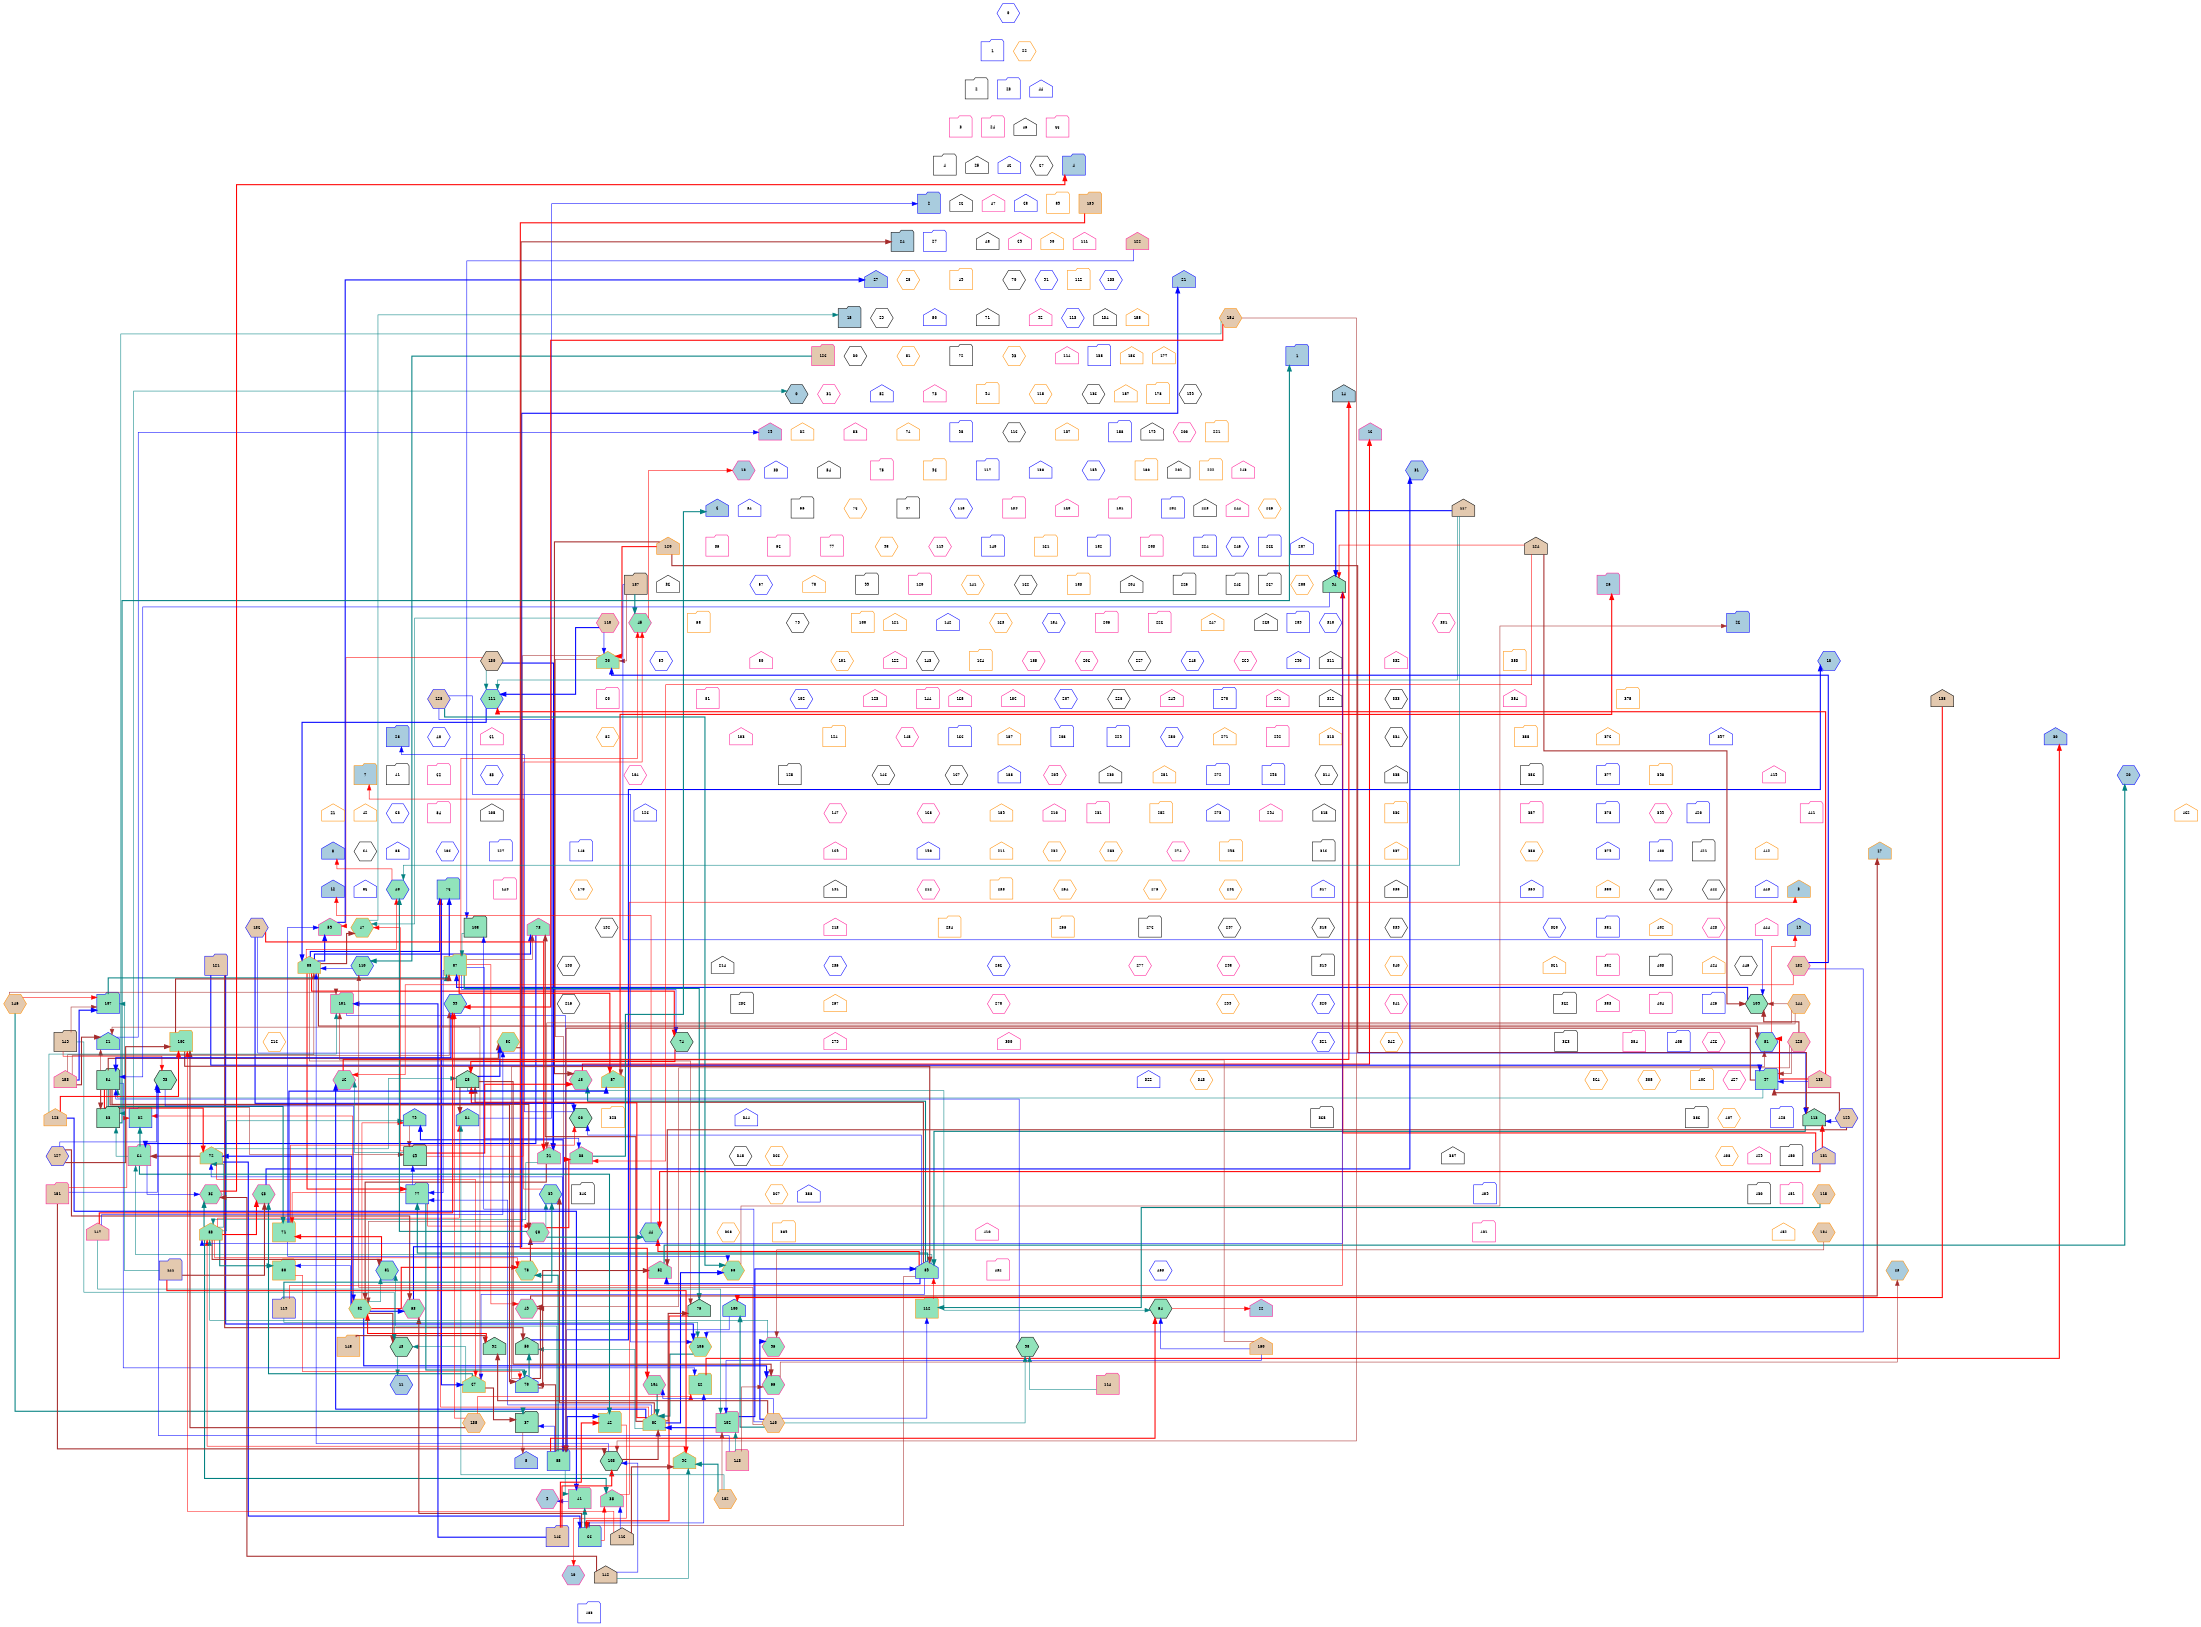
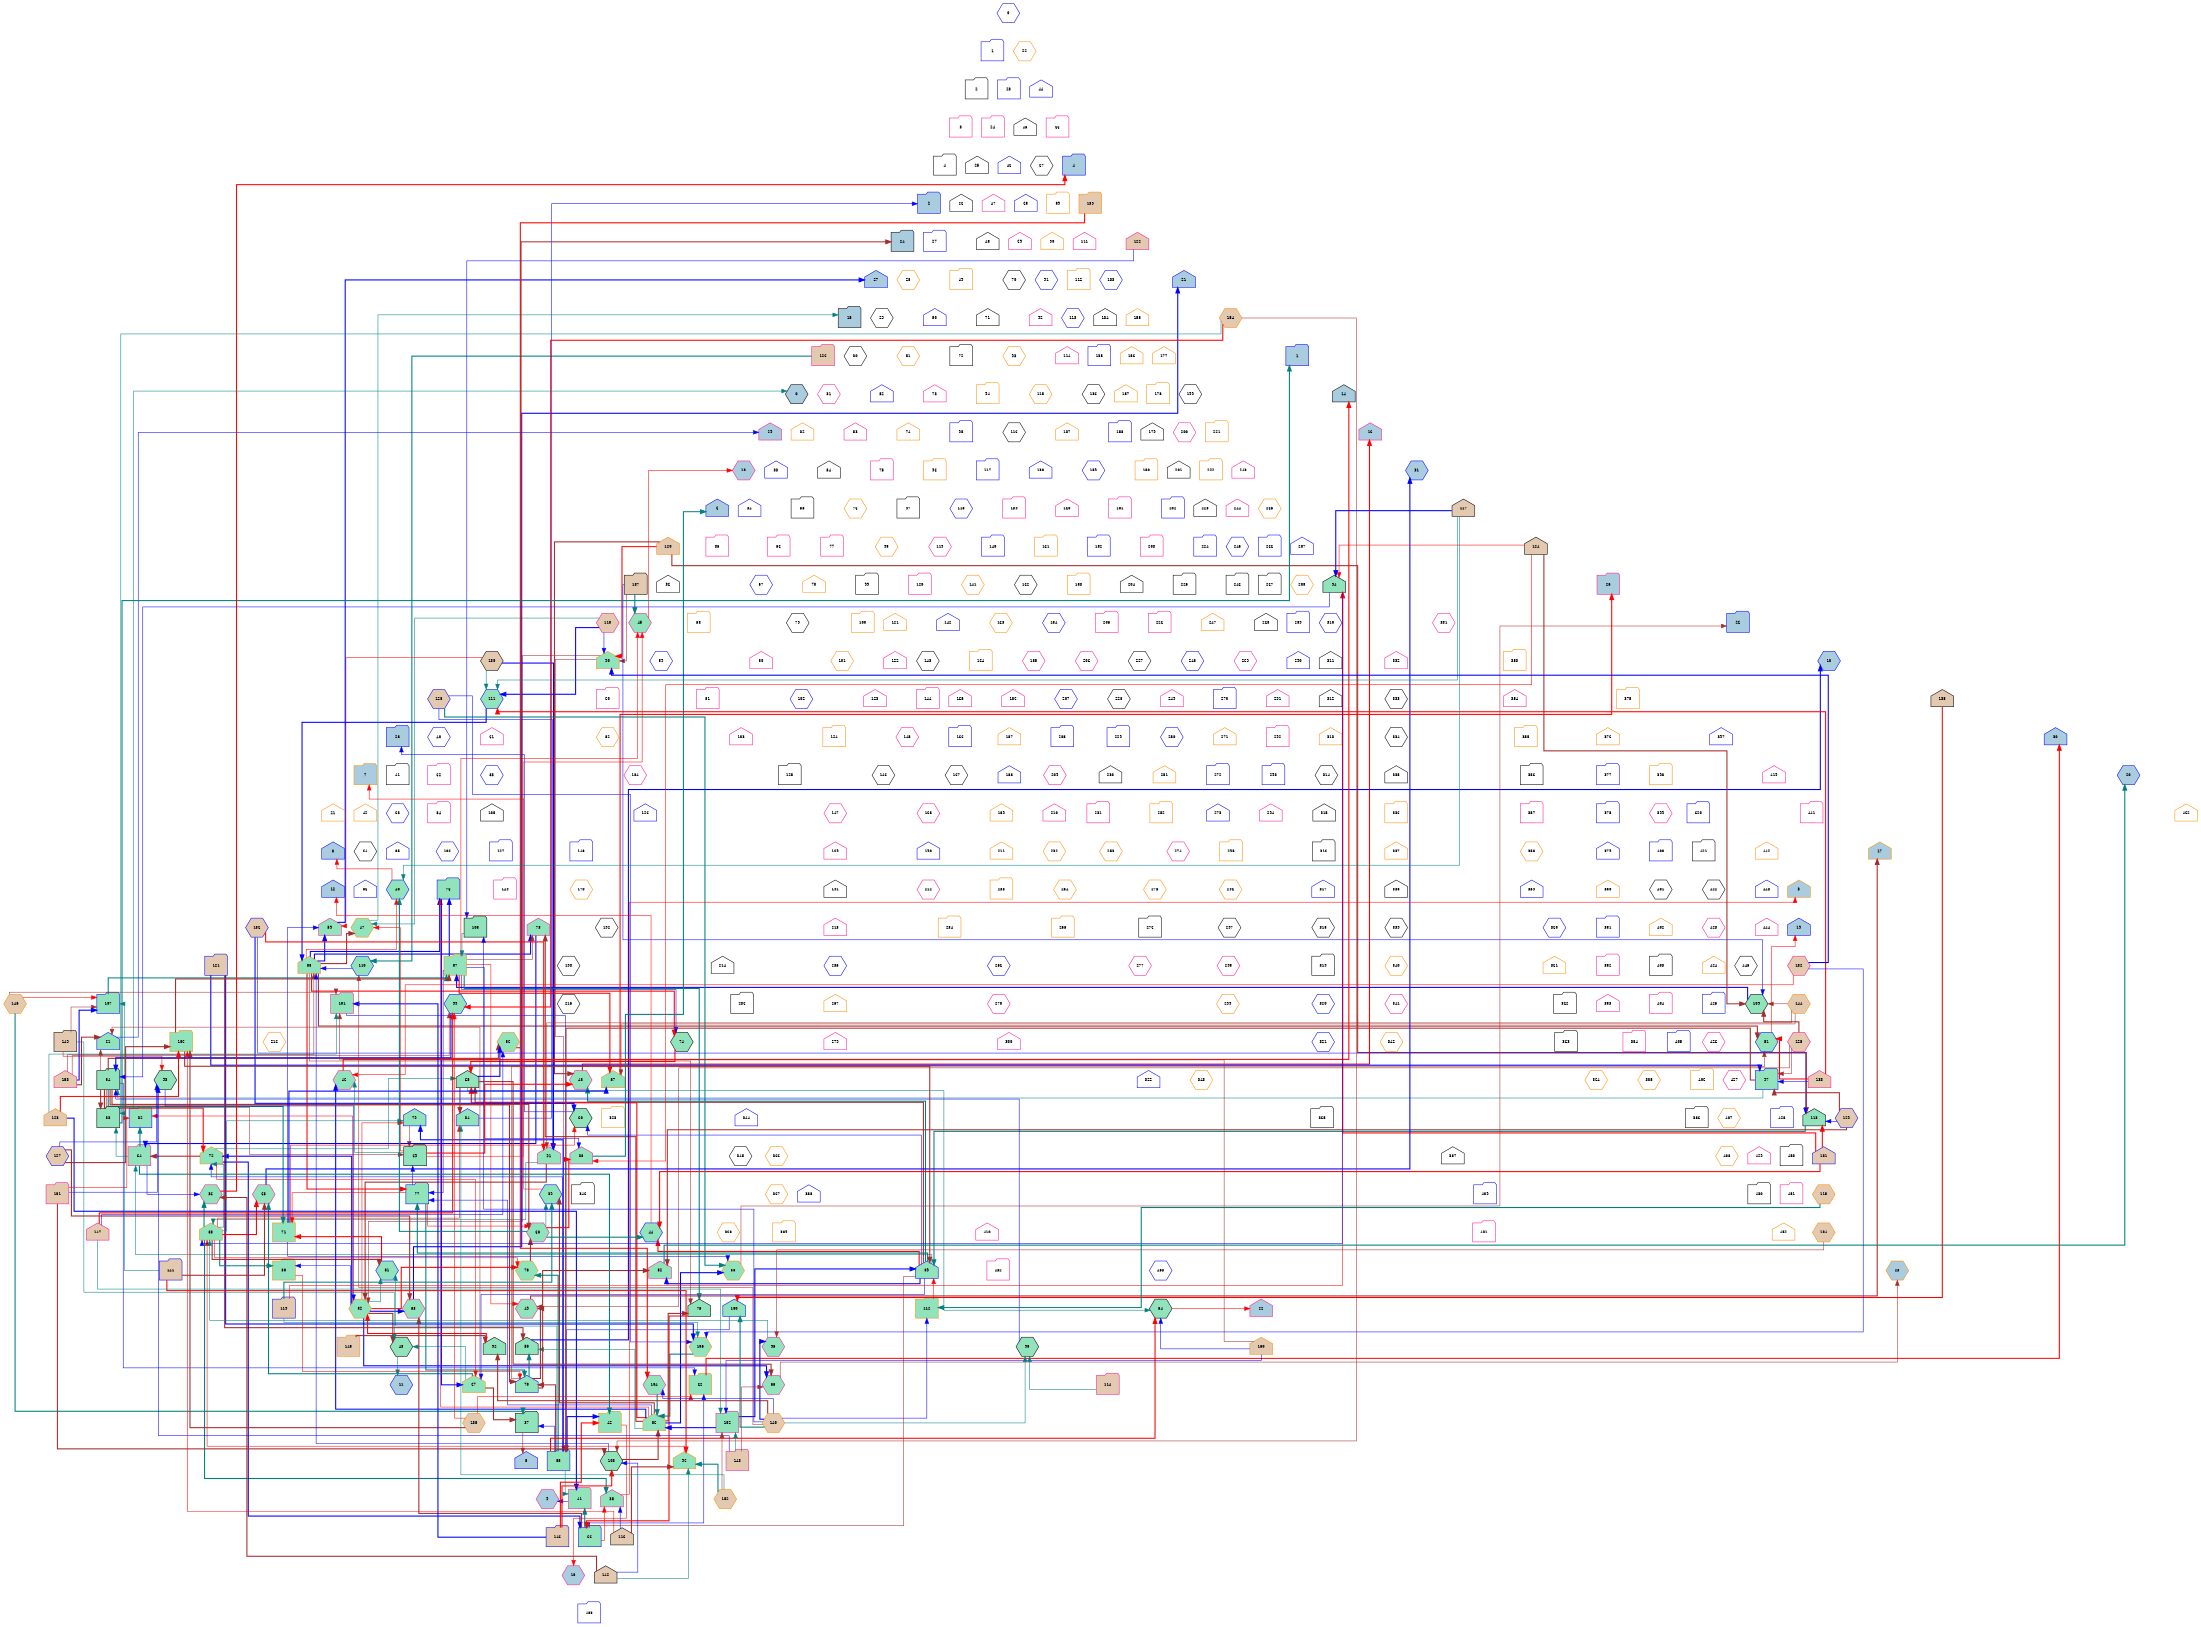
(1698, 813) -> (1698, 813)
